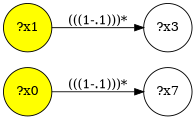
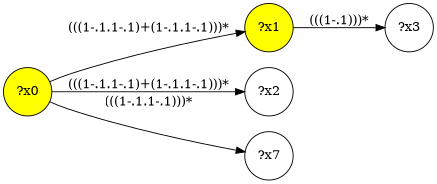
none -> (142, 54)
(98, 85) -> (148, 102)
none -> (269, 92)
